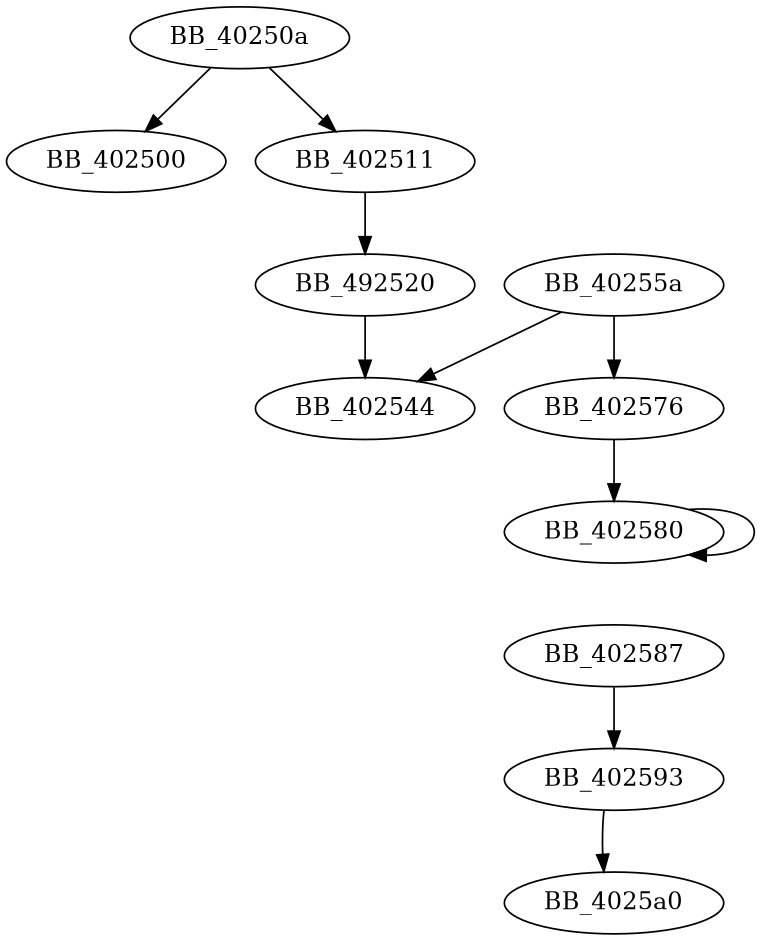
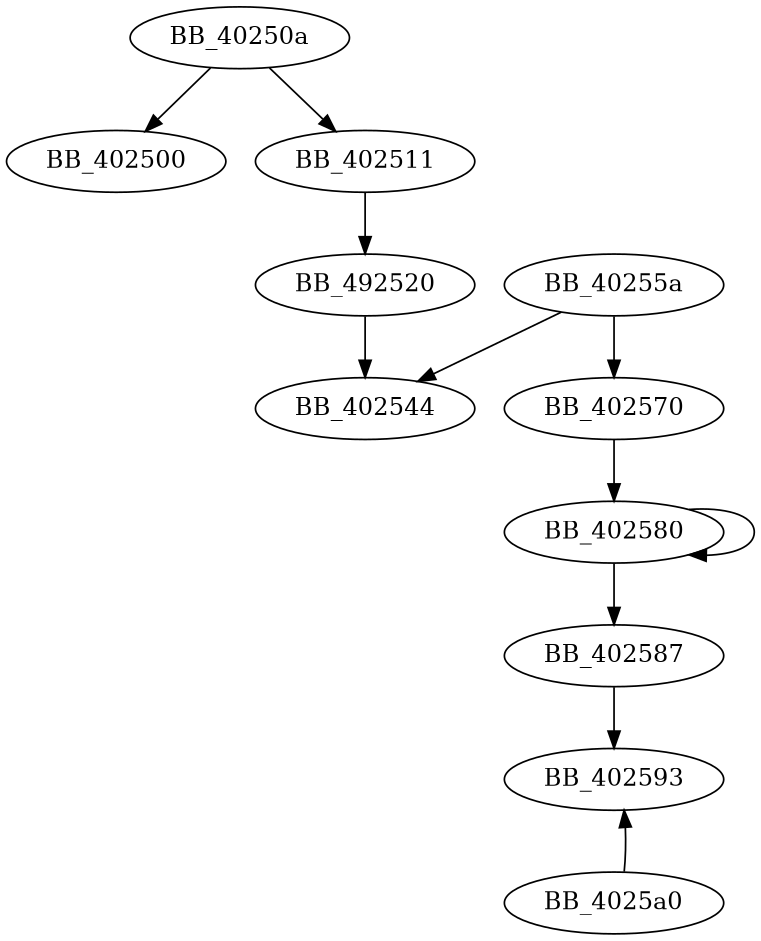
(614, 409) -> (614, 409)
none -> (614, 586)
(603, 832) -> (626, 850)
